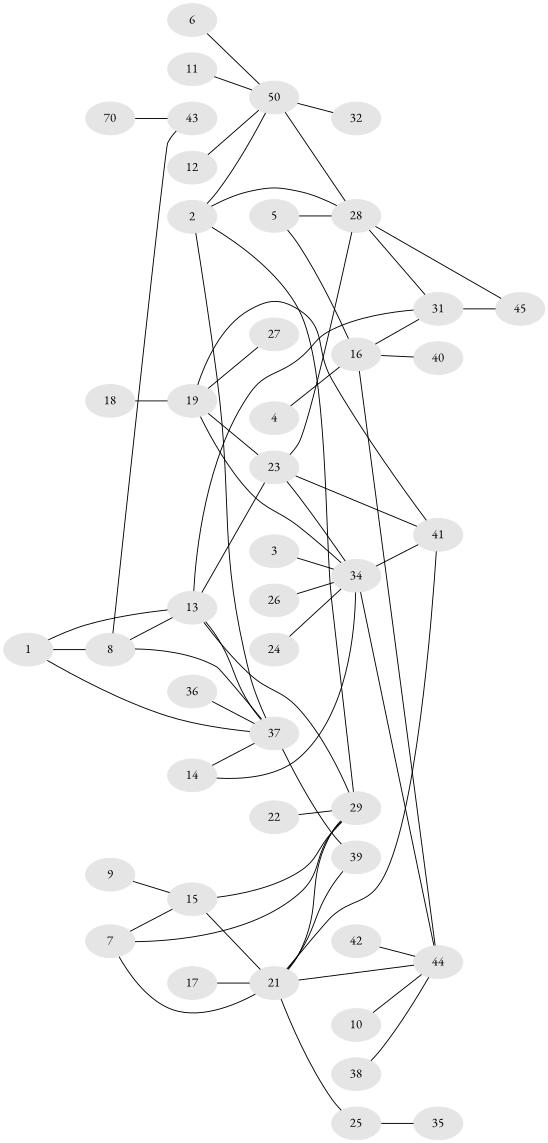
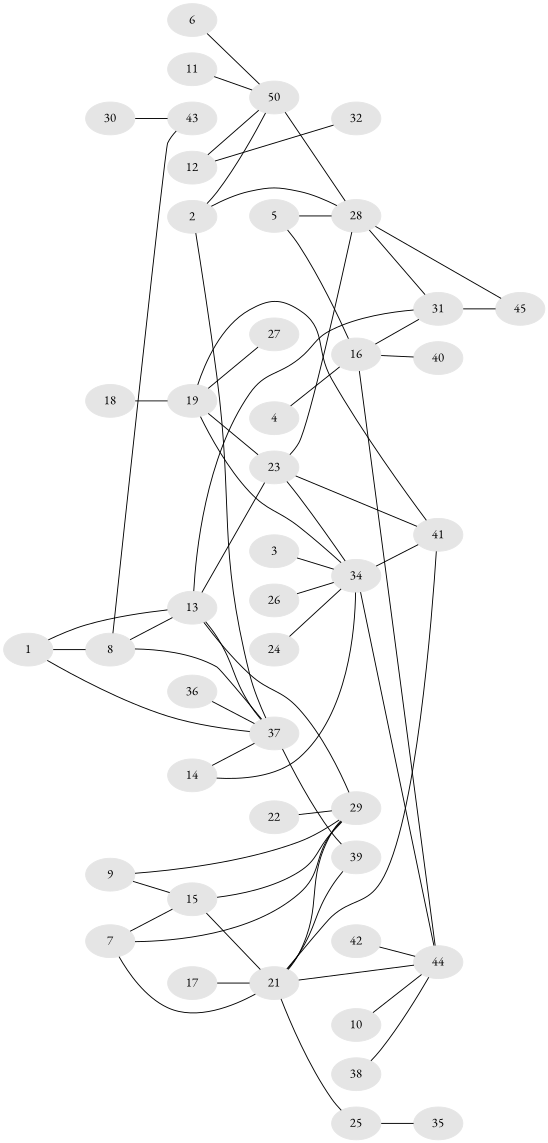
(315, 108) -> (274, 143)
(110, 118) -> (110, 118)
(325, 474) -> (240, 858)
